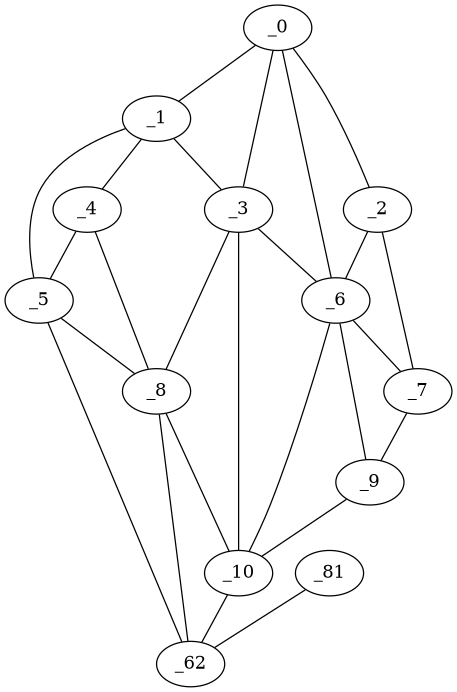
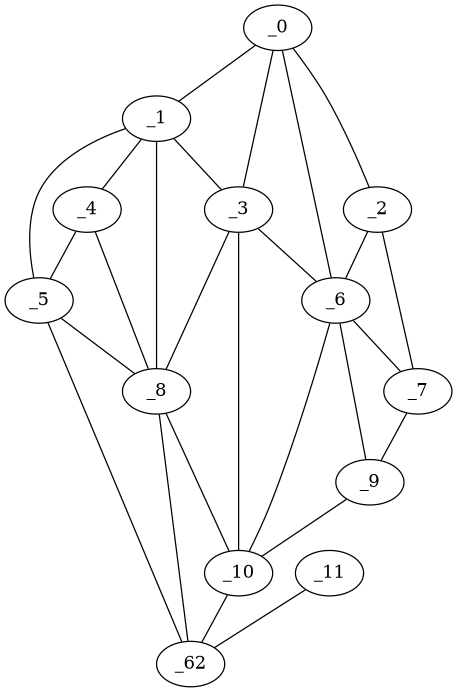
none -> (157, 255)
(330, 573) -> (330, 573)
